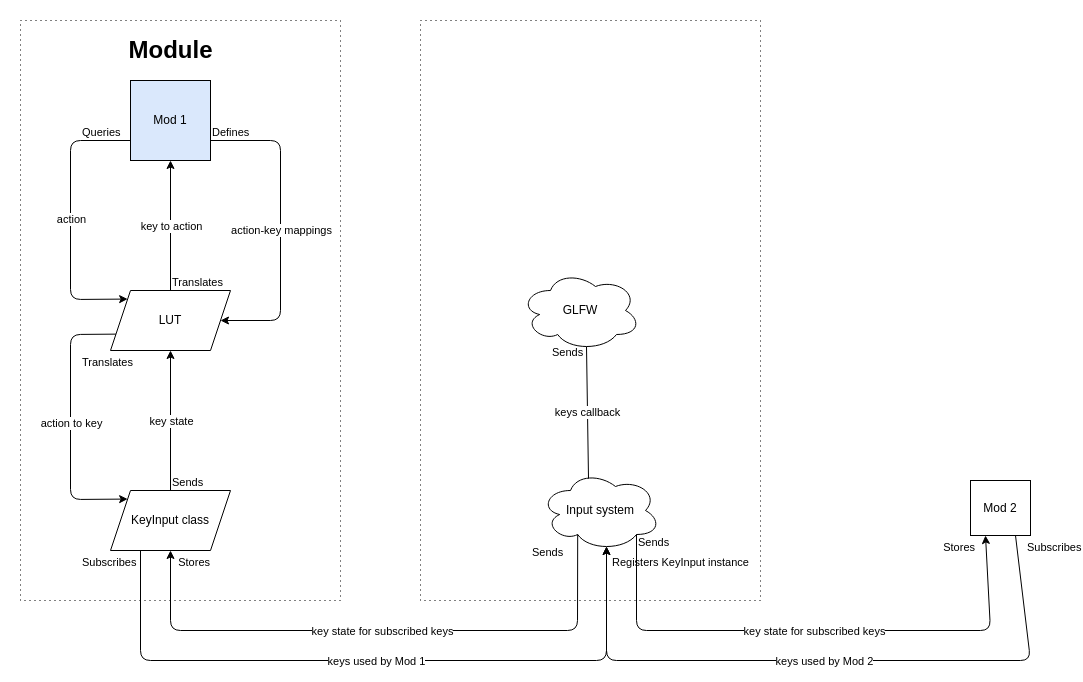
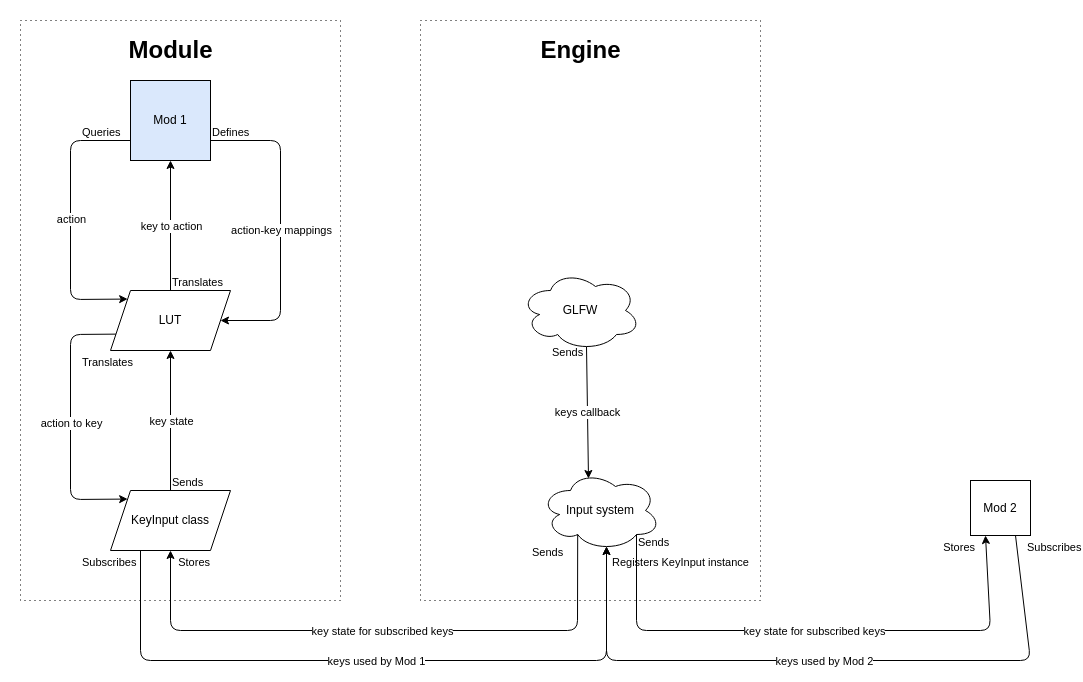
none -> (581, 51)
(588, 473) -> (588, 470)
